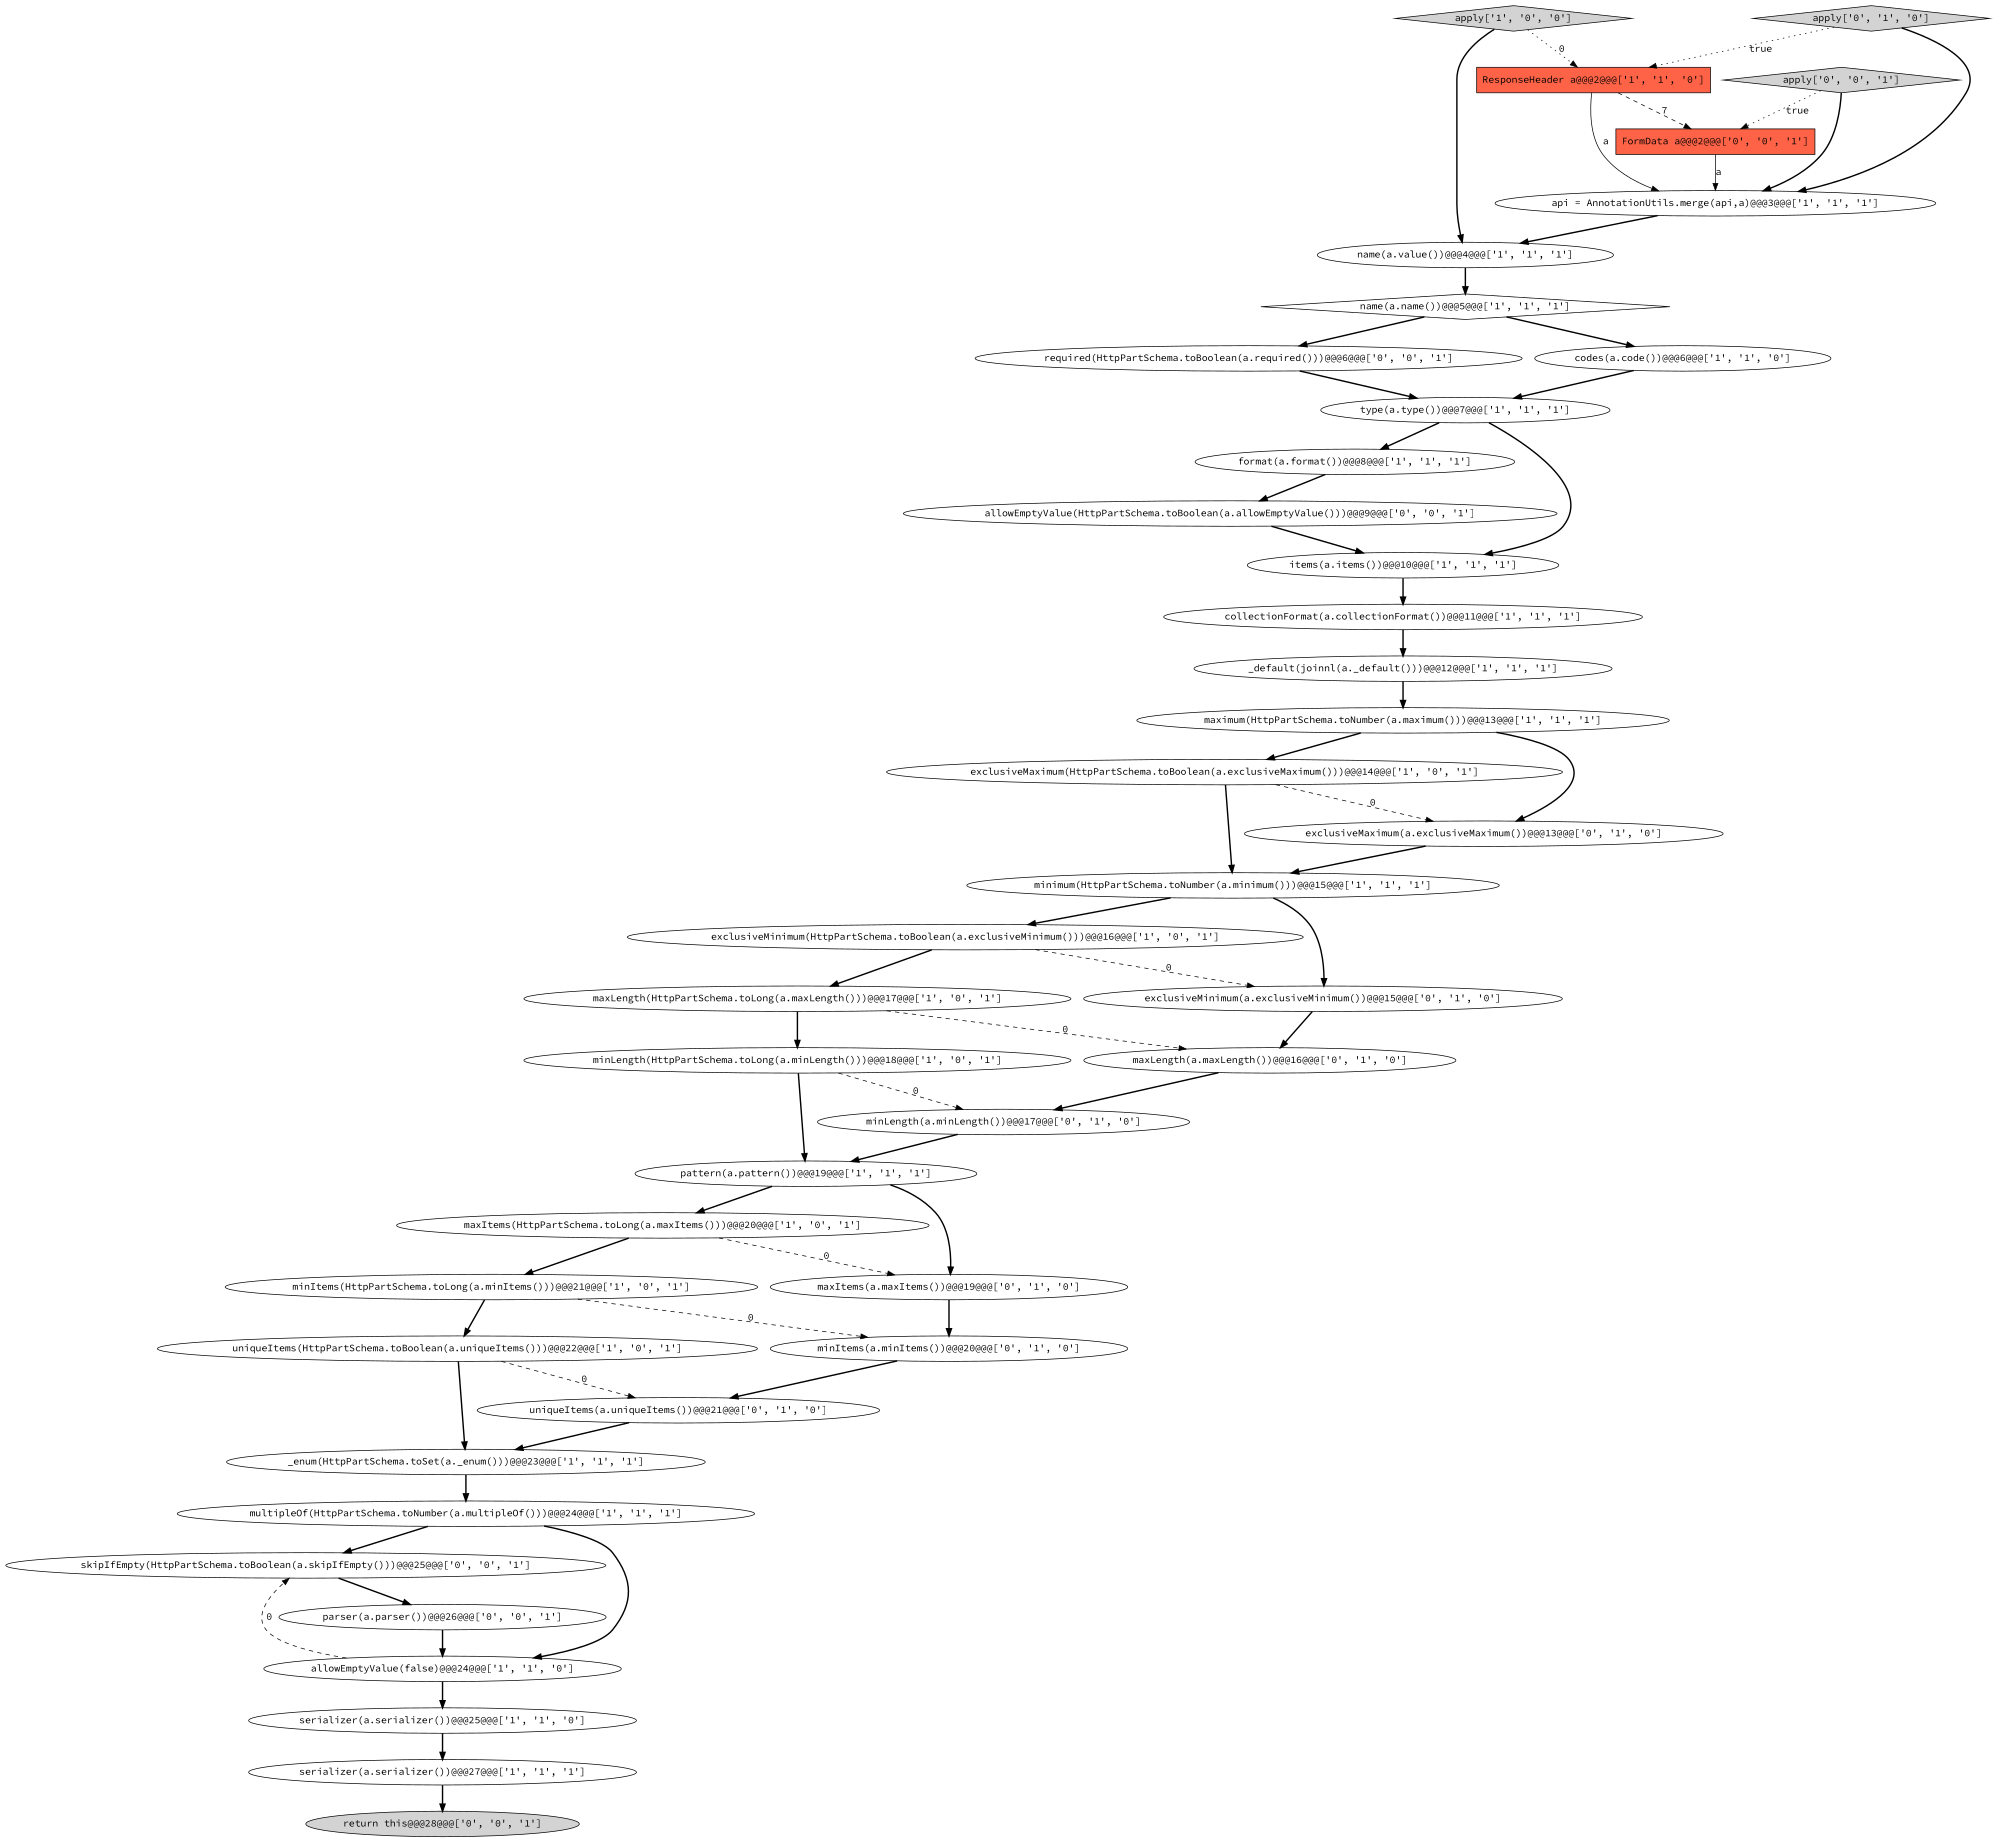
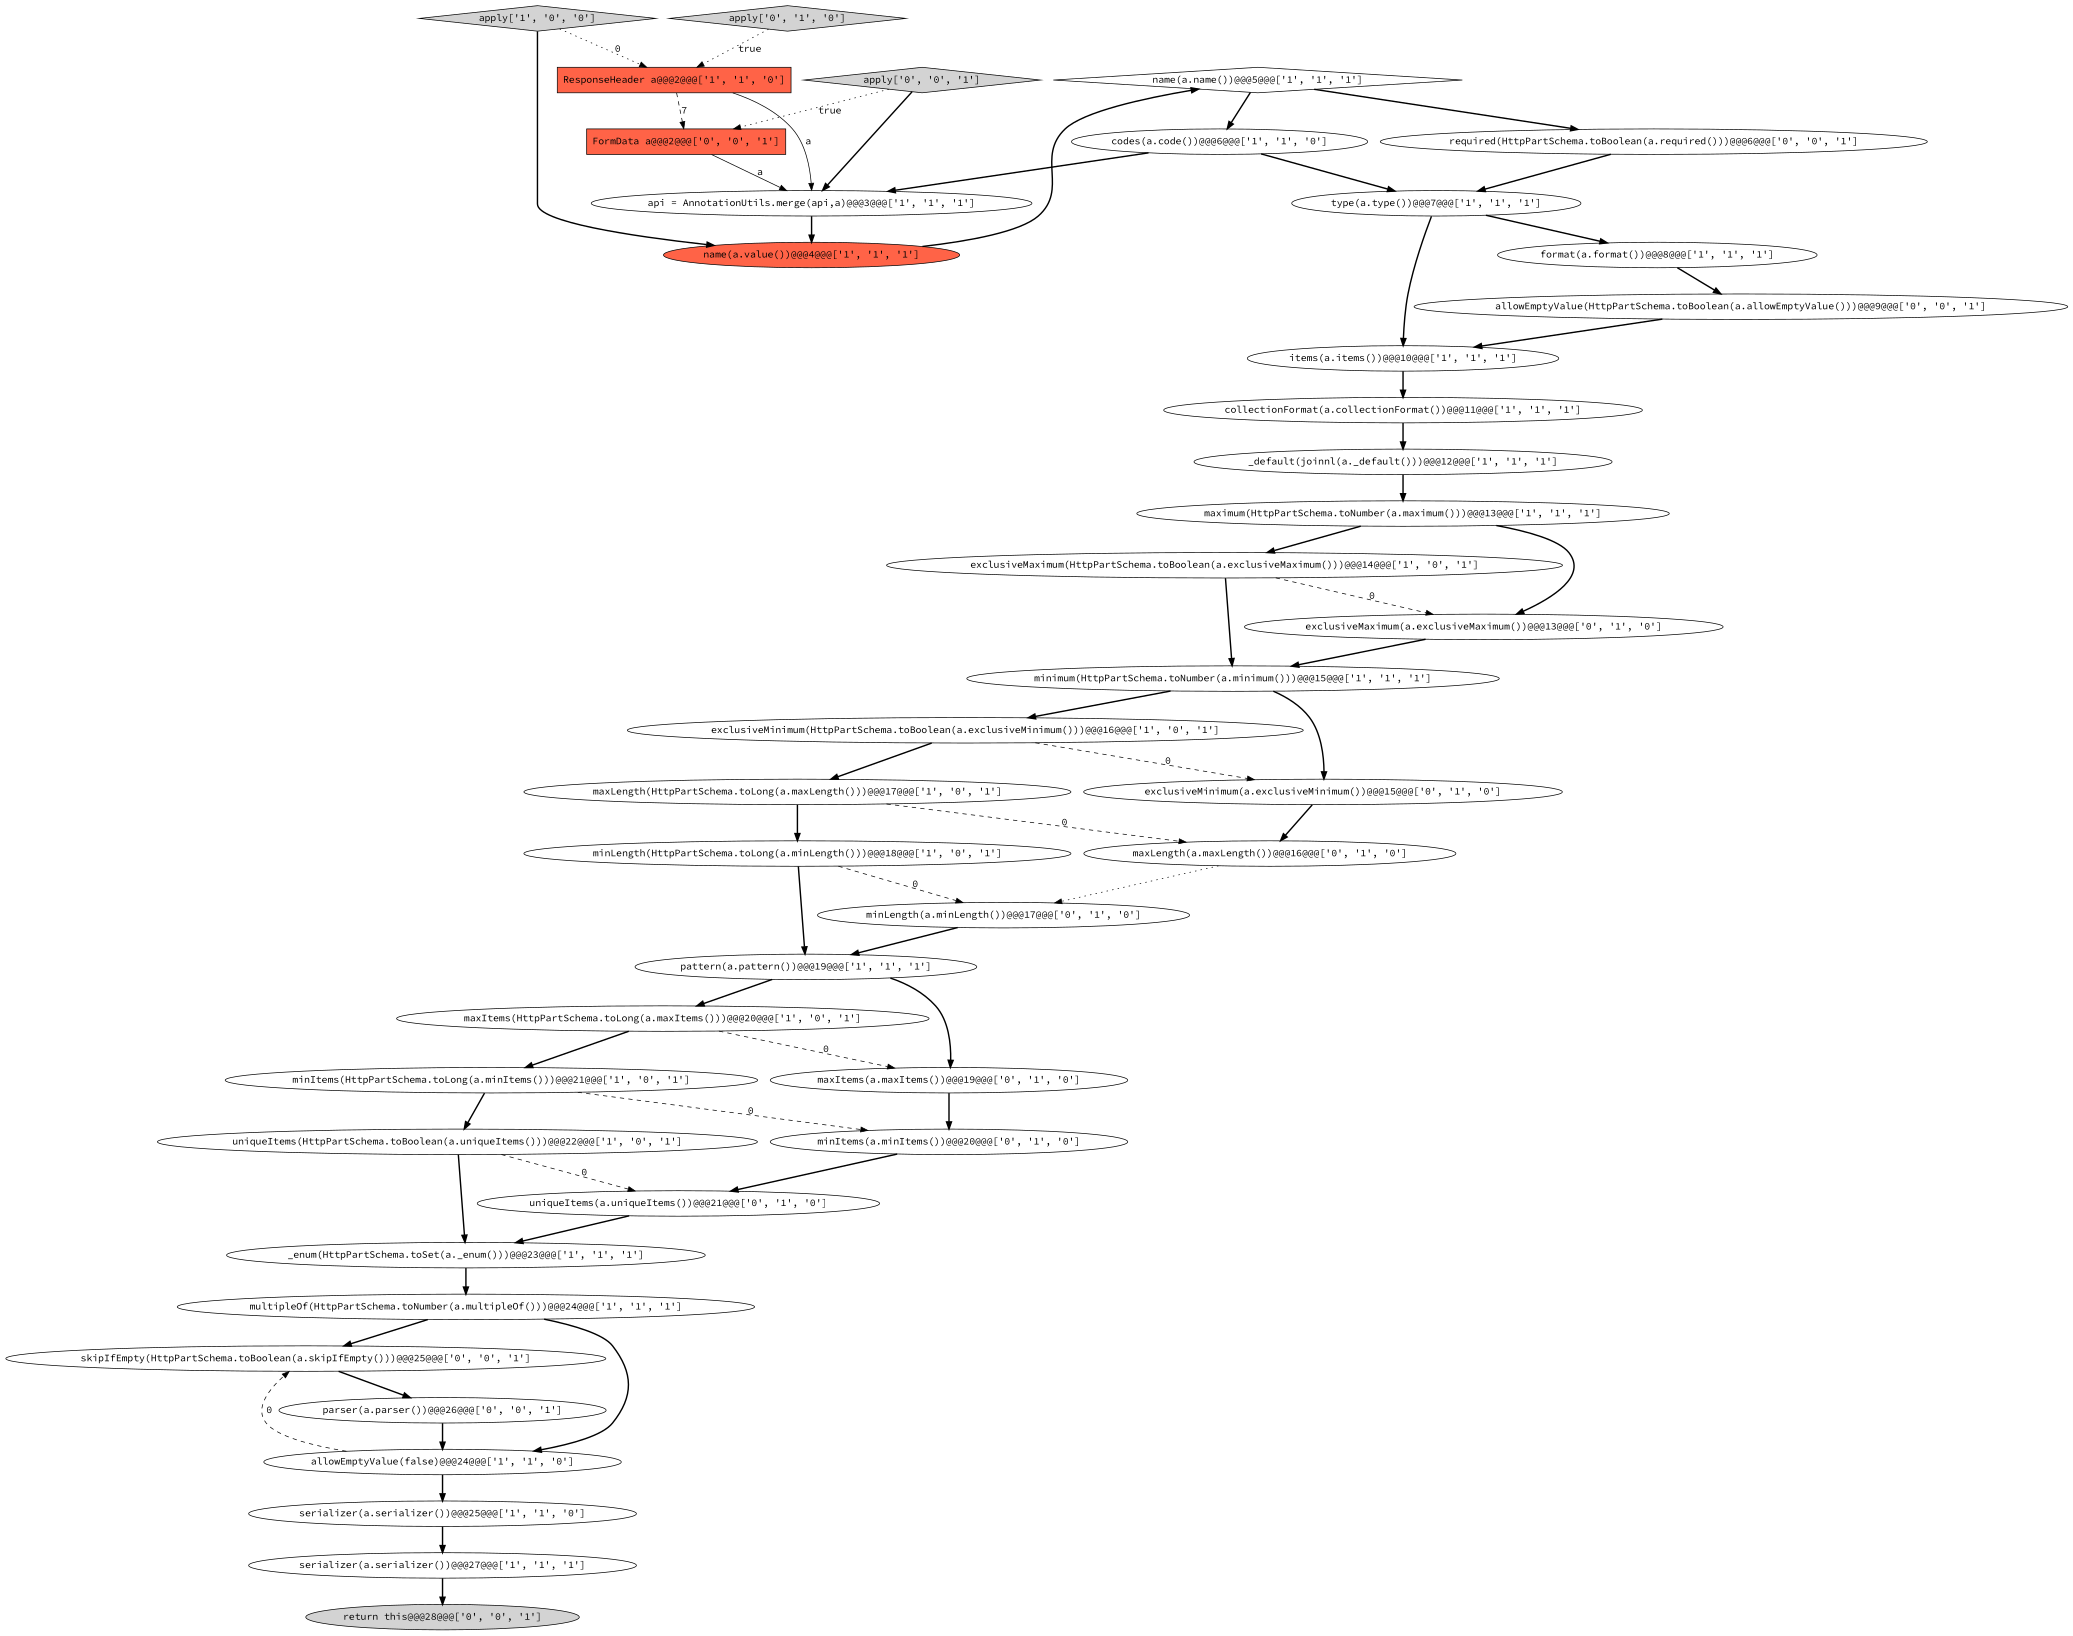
(1938, 127) -> (1022, 172)
(1465, 255) -> (812, 255)
(1140, 1090) -> (1140, 884)
